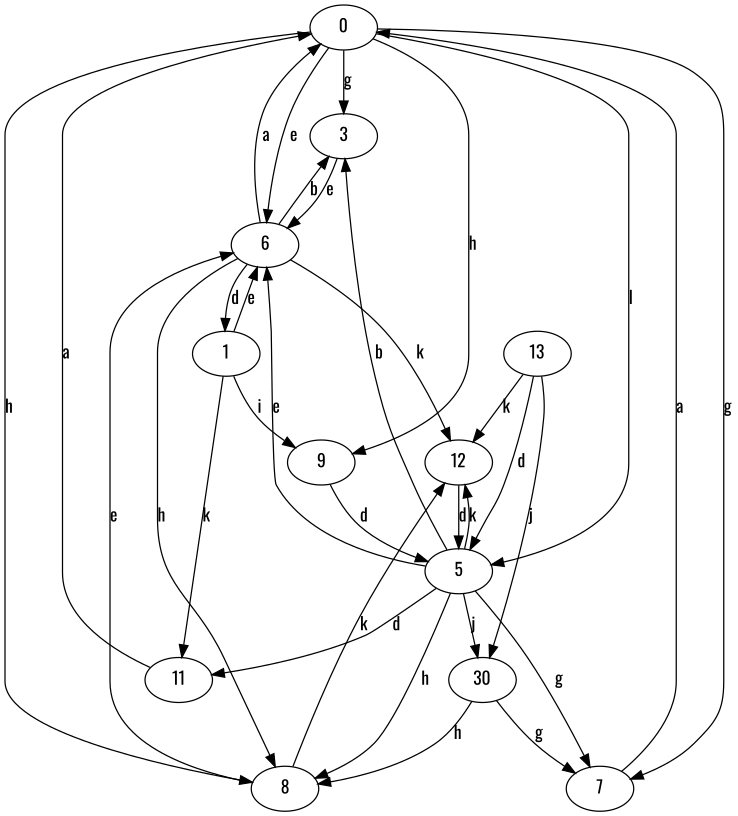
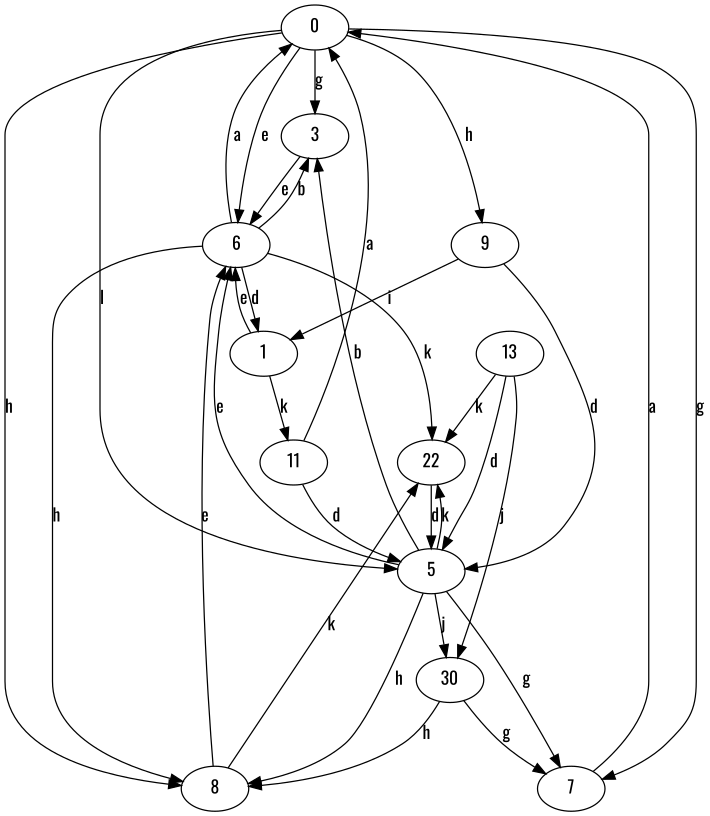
(254, 413) -> (380, 297)
(459, 462) -> (431, 462)
(331, 648) -> (338, 530)
